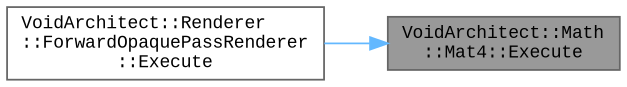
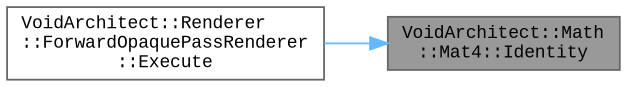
(504, 43) -> (504, 43)
